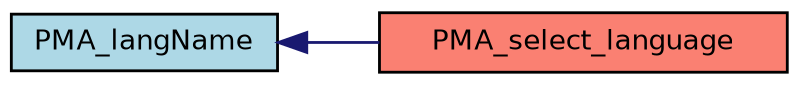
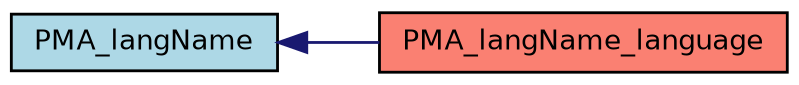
(583, 42) -> (583, 42)
